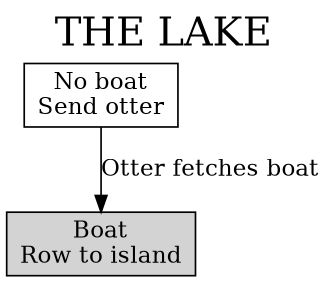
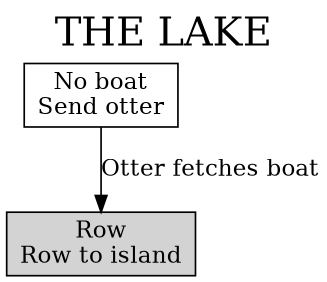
(101, 244) -> (101, 244)
